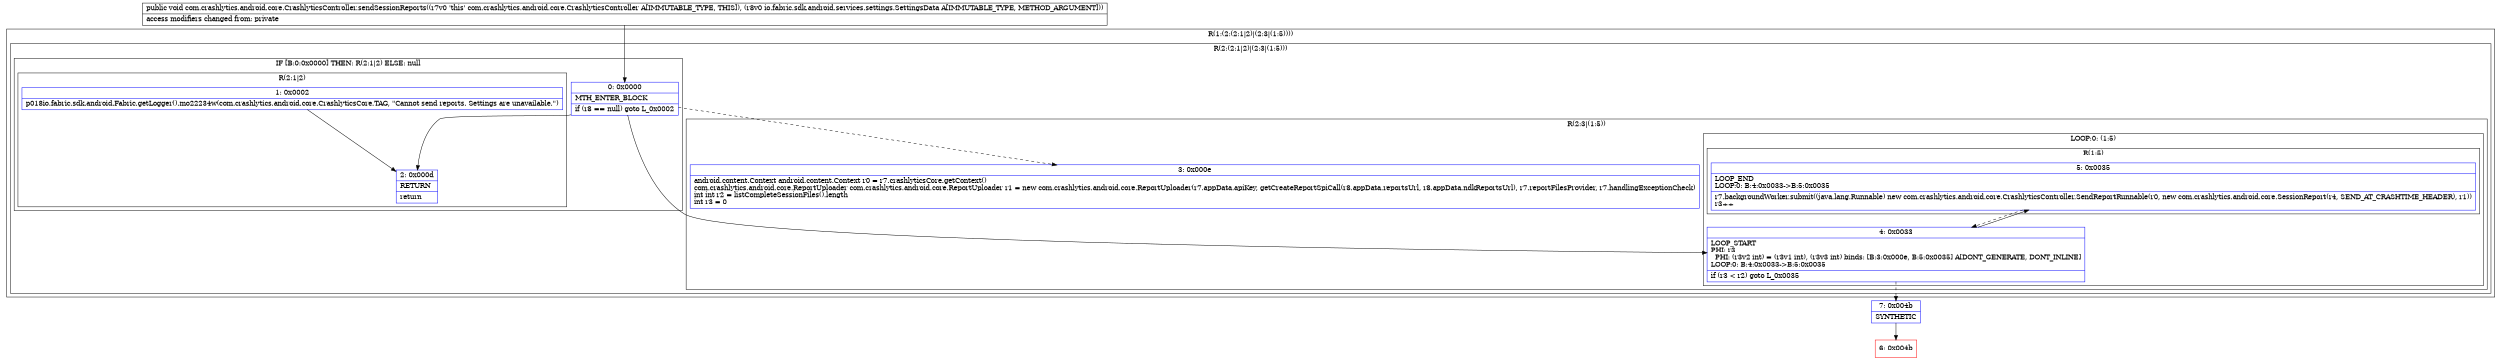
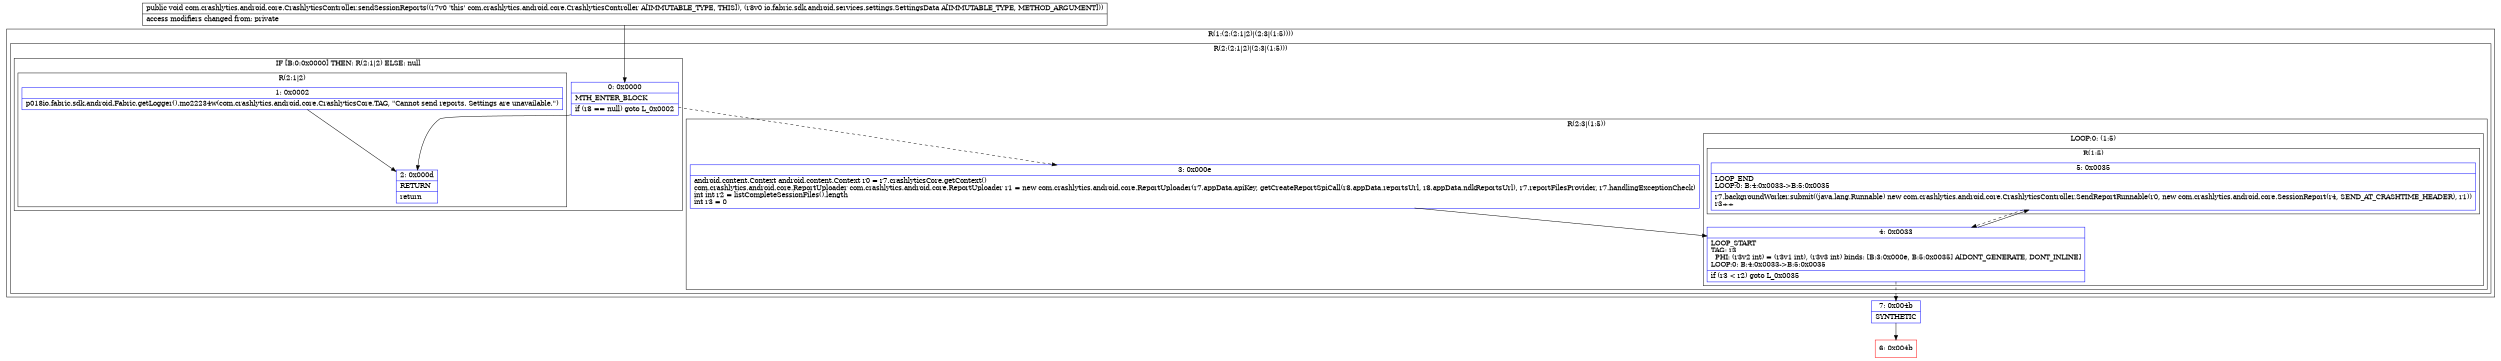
(1134, 243) -> (1558, 222)
(1724, 251) -> (1725, 251)
